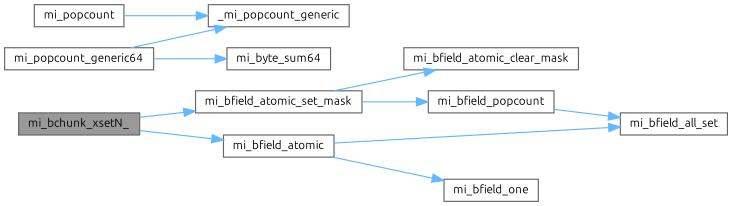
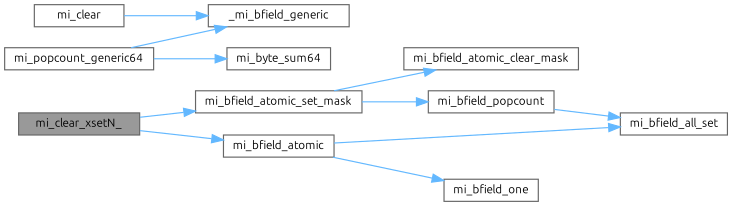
(79, 16) -> (79, 16)
(279, 16) -> (279, 16)
(79, 124) -> (79, 124)
